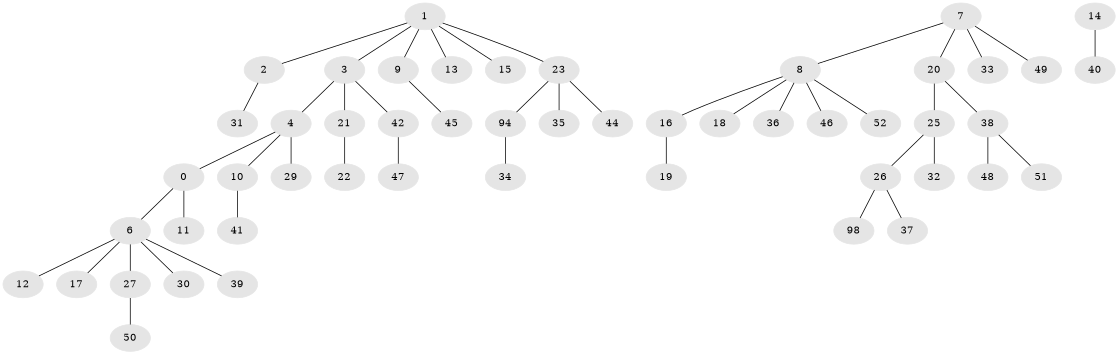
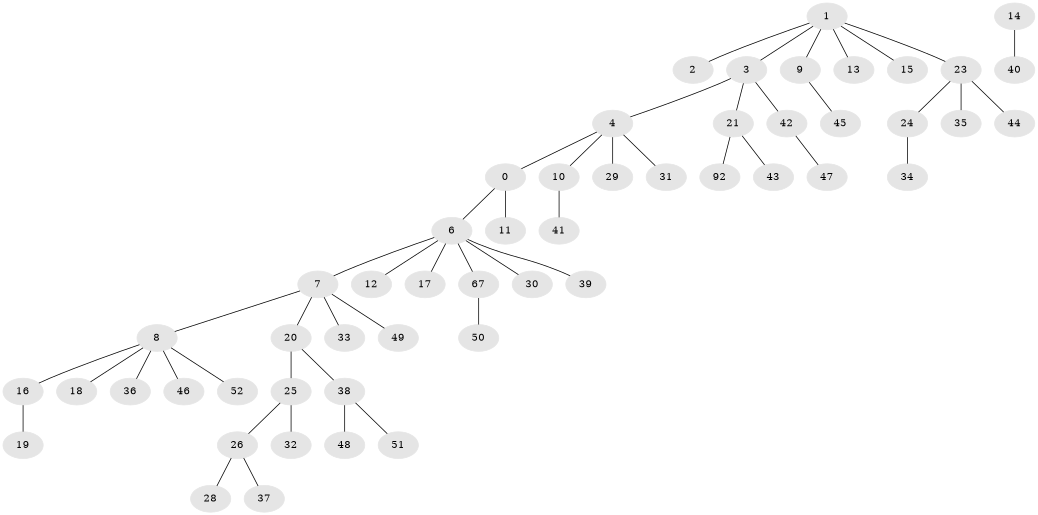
(251, 97) -> (639, 150)
(505, 124) -> (907, 124)
(345, 177) -> (720, 177)
none -> (773, 177)
(854, 231) -> (211, 499)
none -> (384, 256)
(130, 284) -> (479, 284)
